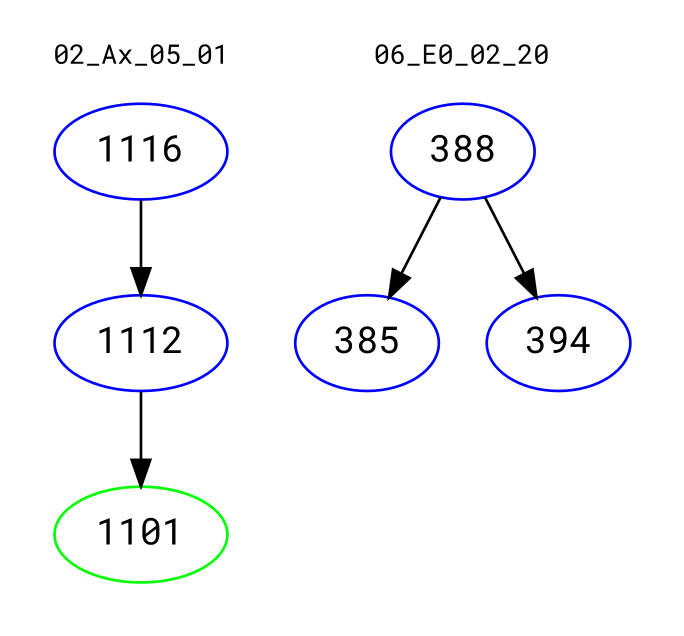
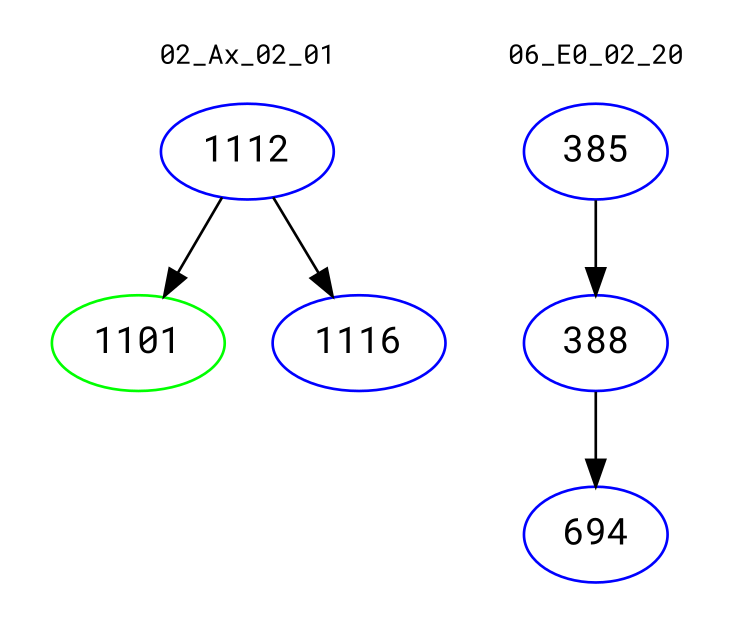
(142, 57) -> (249, 57)
(141, 234) -> (296, 235)
(421, 235) -> (596, 234)
(559, 343) -> (596, 535)
